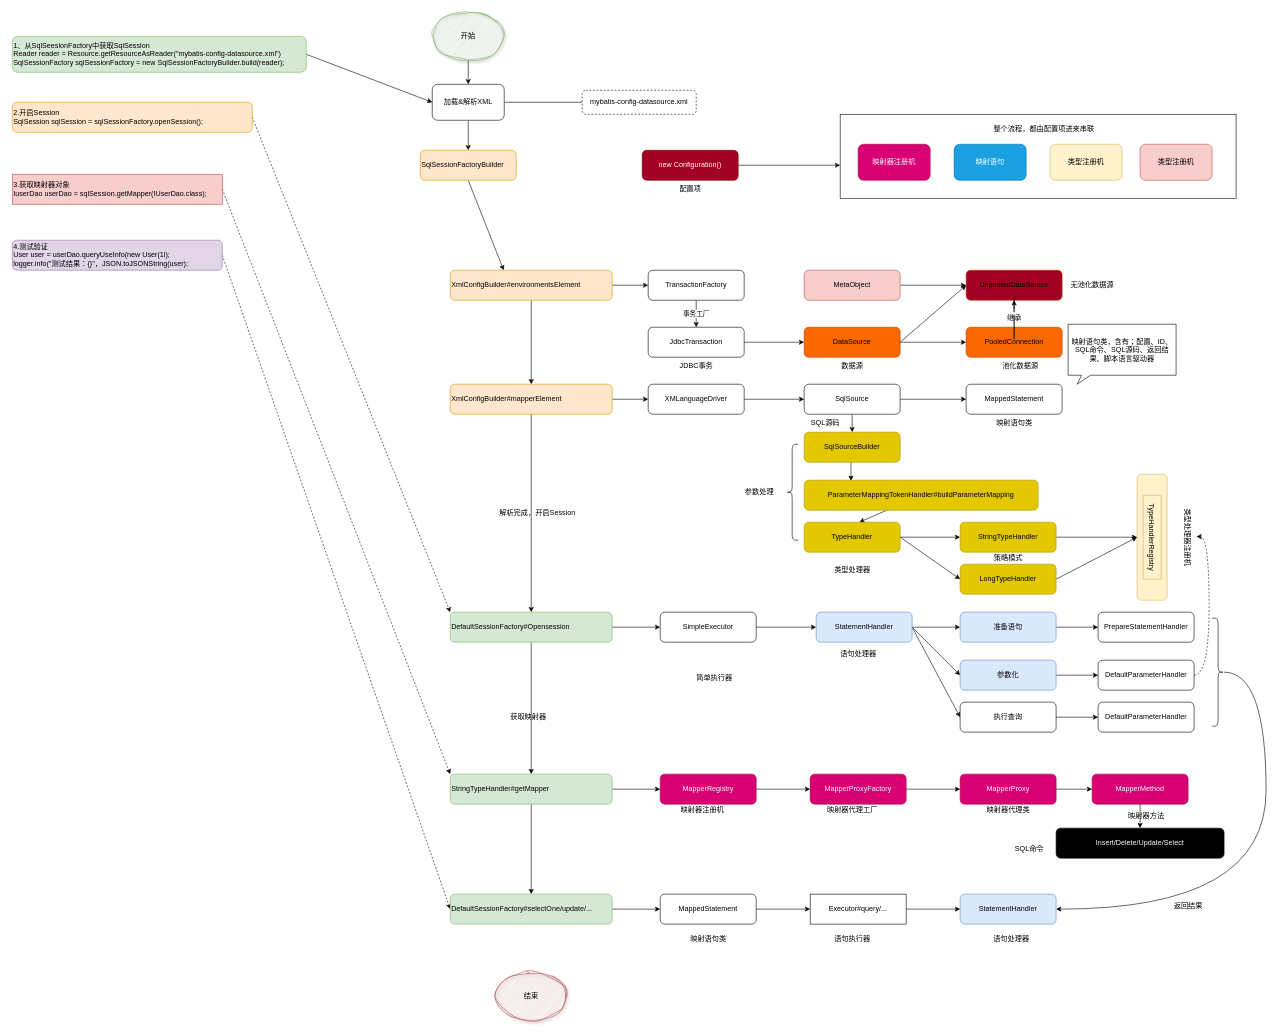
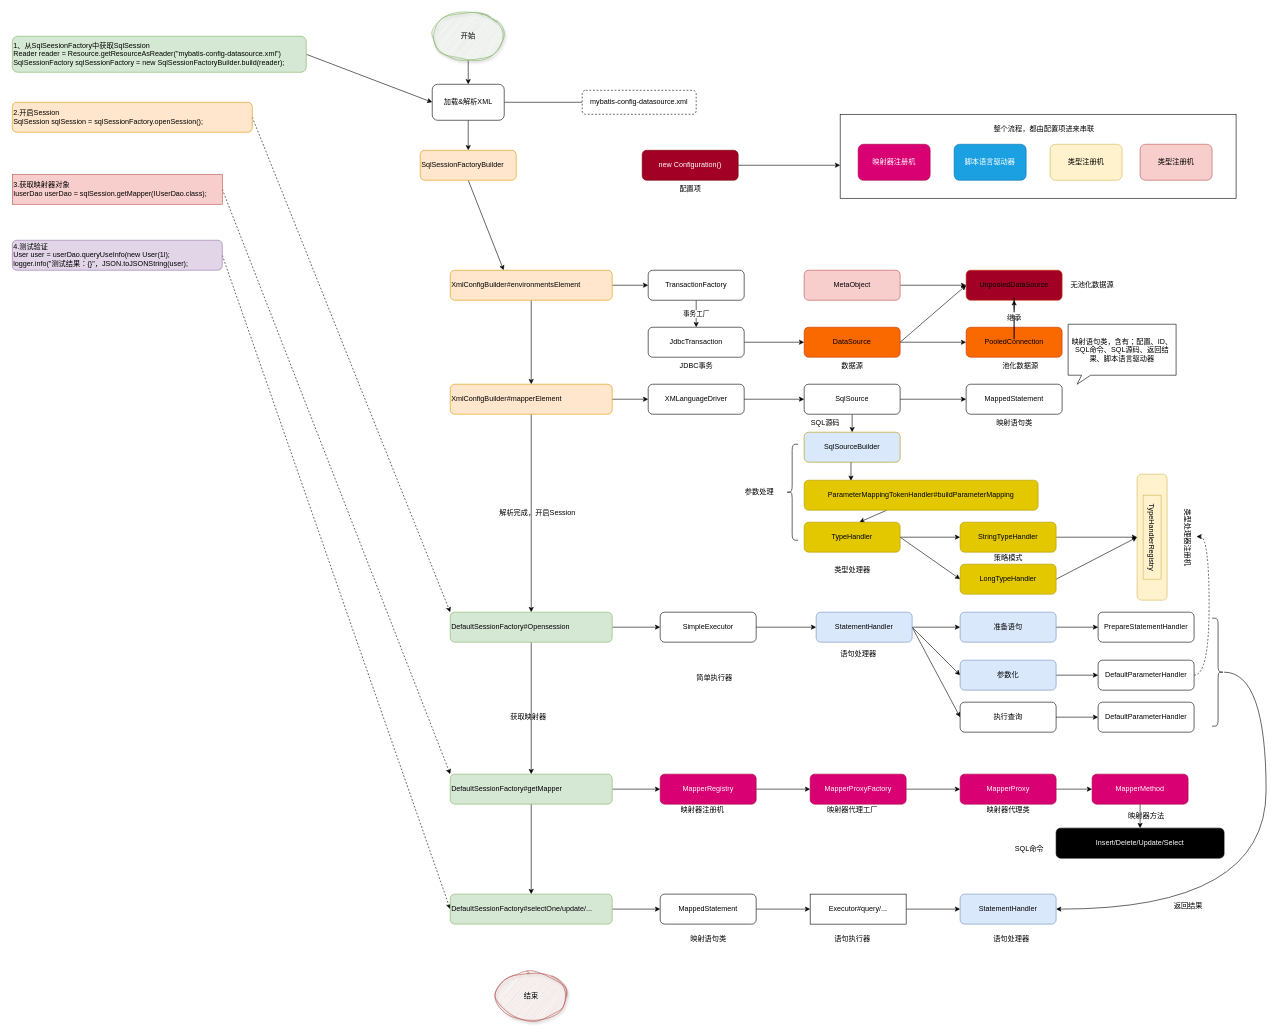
(990, 162) -> (990, 162)
(852, 447) -> (852, 447)
(504, 789) -> (512, 789)
